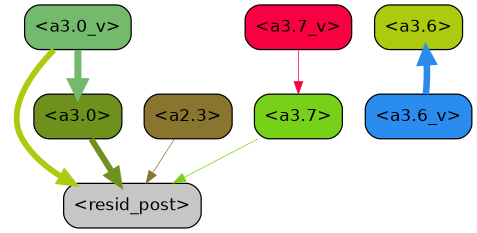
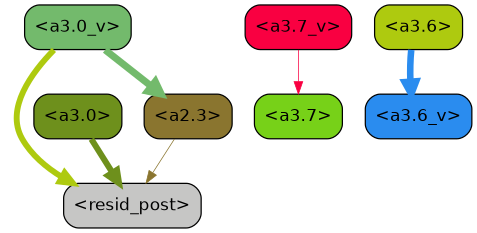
(78, 66) -> (128, 68)
(427, 78) -> (410, 66)
(221, 158) -> none
